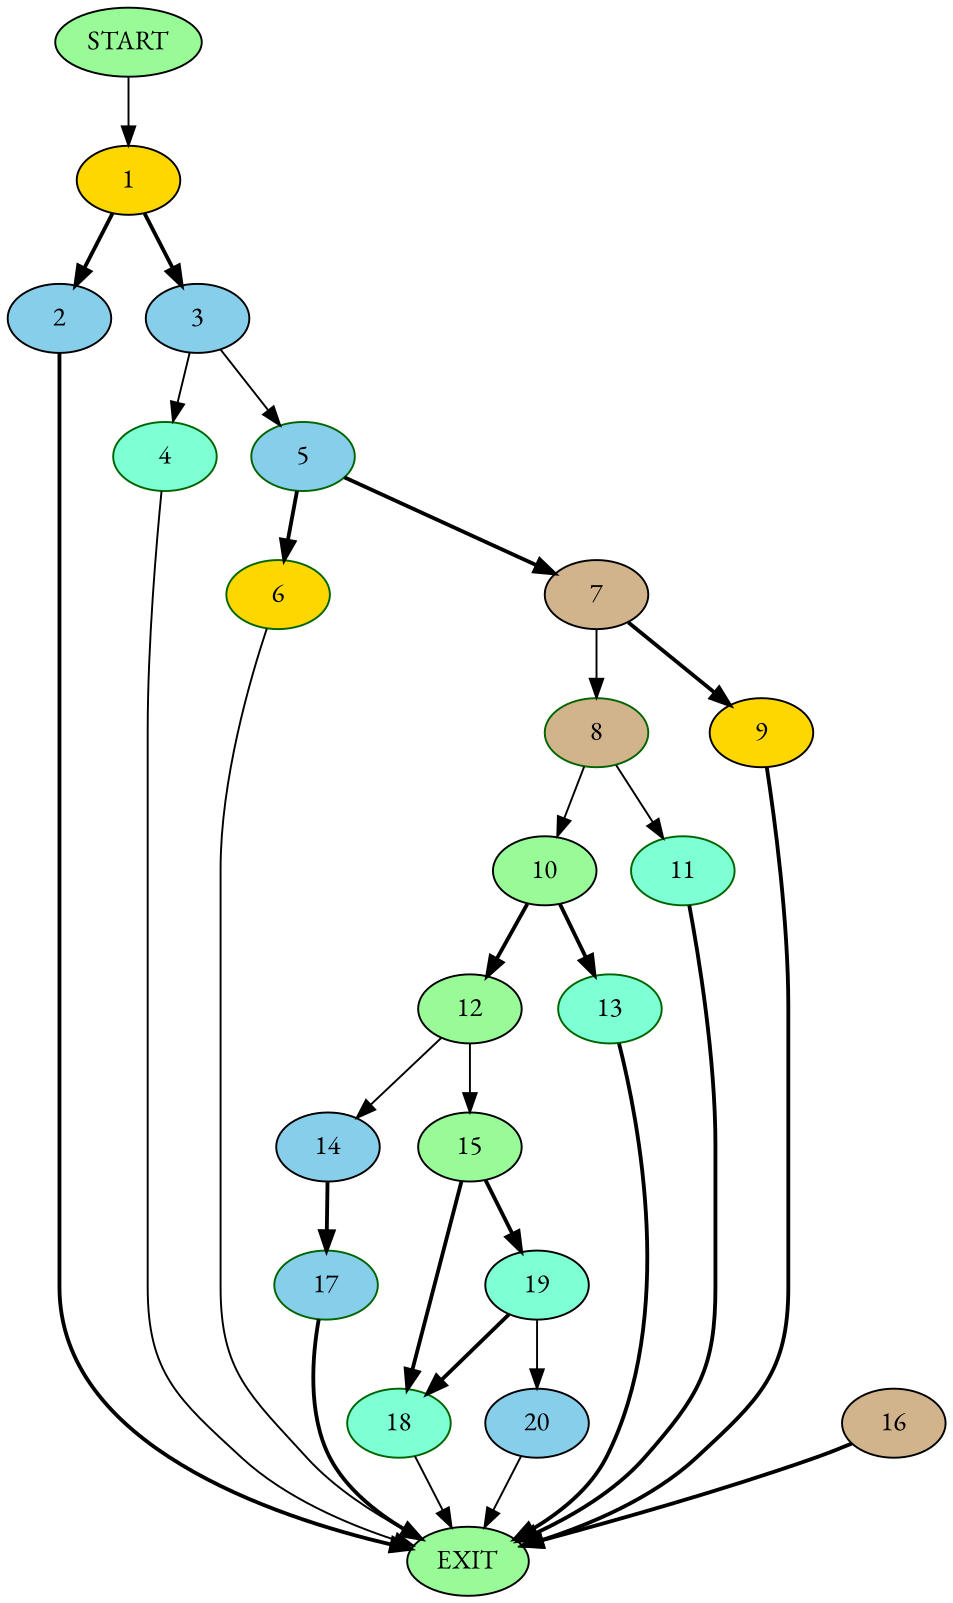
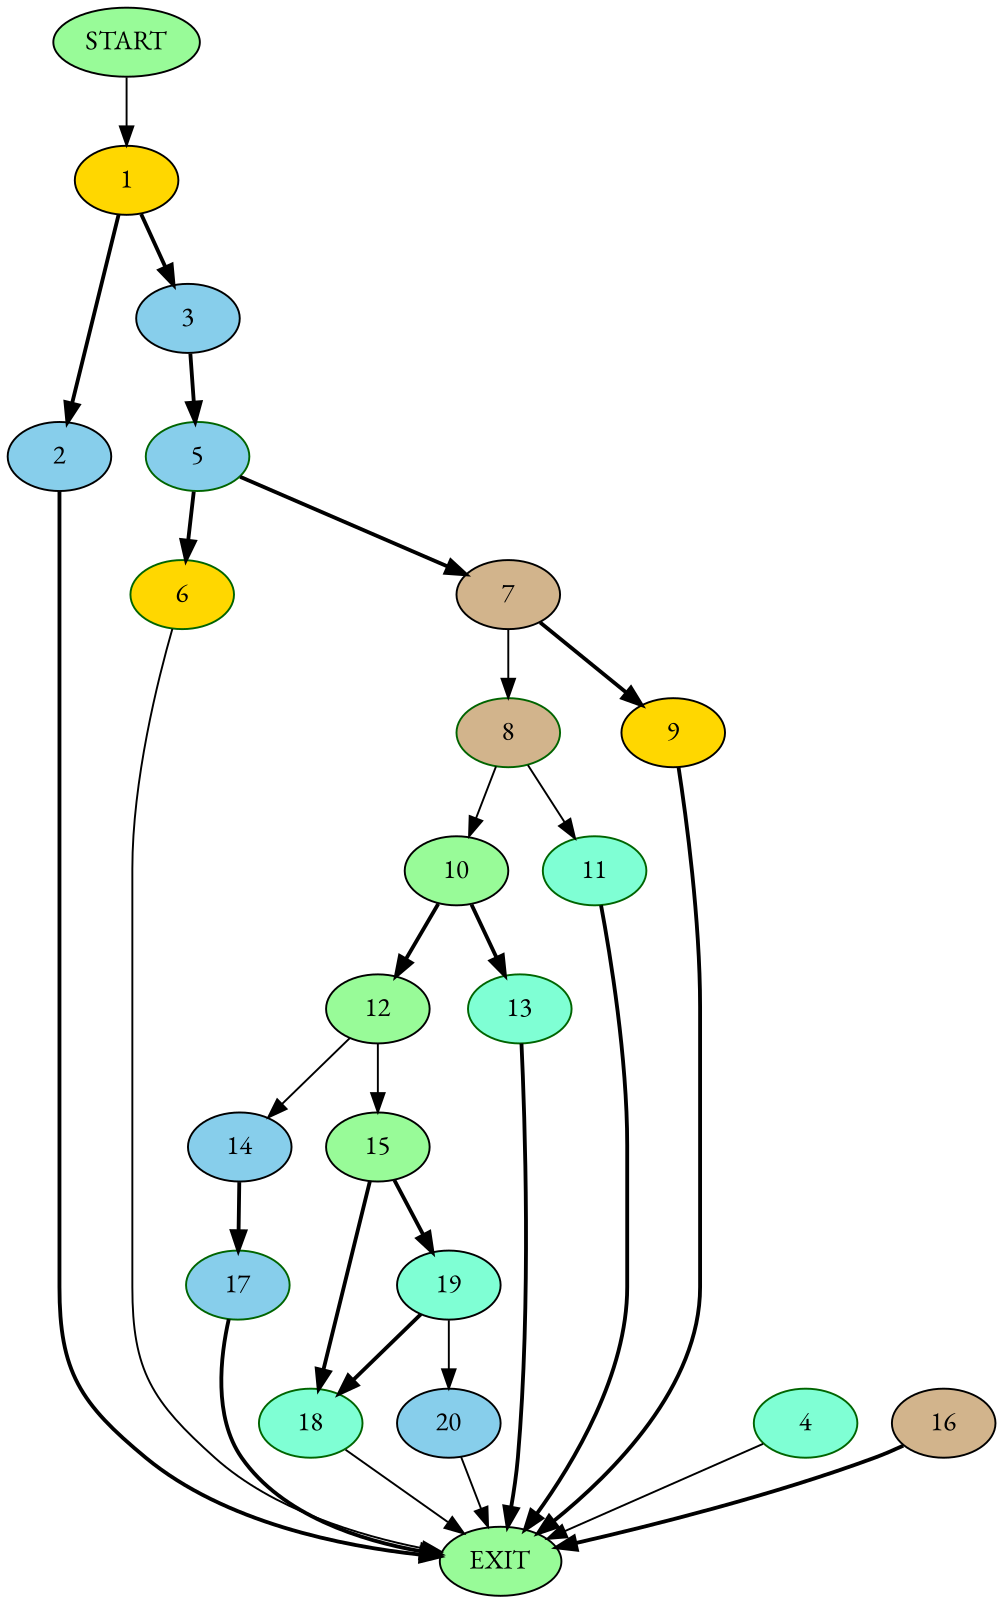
(184, 378) -> none
(244, 380) -> (192, 378)
